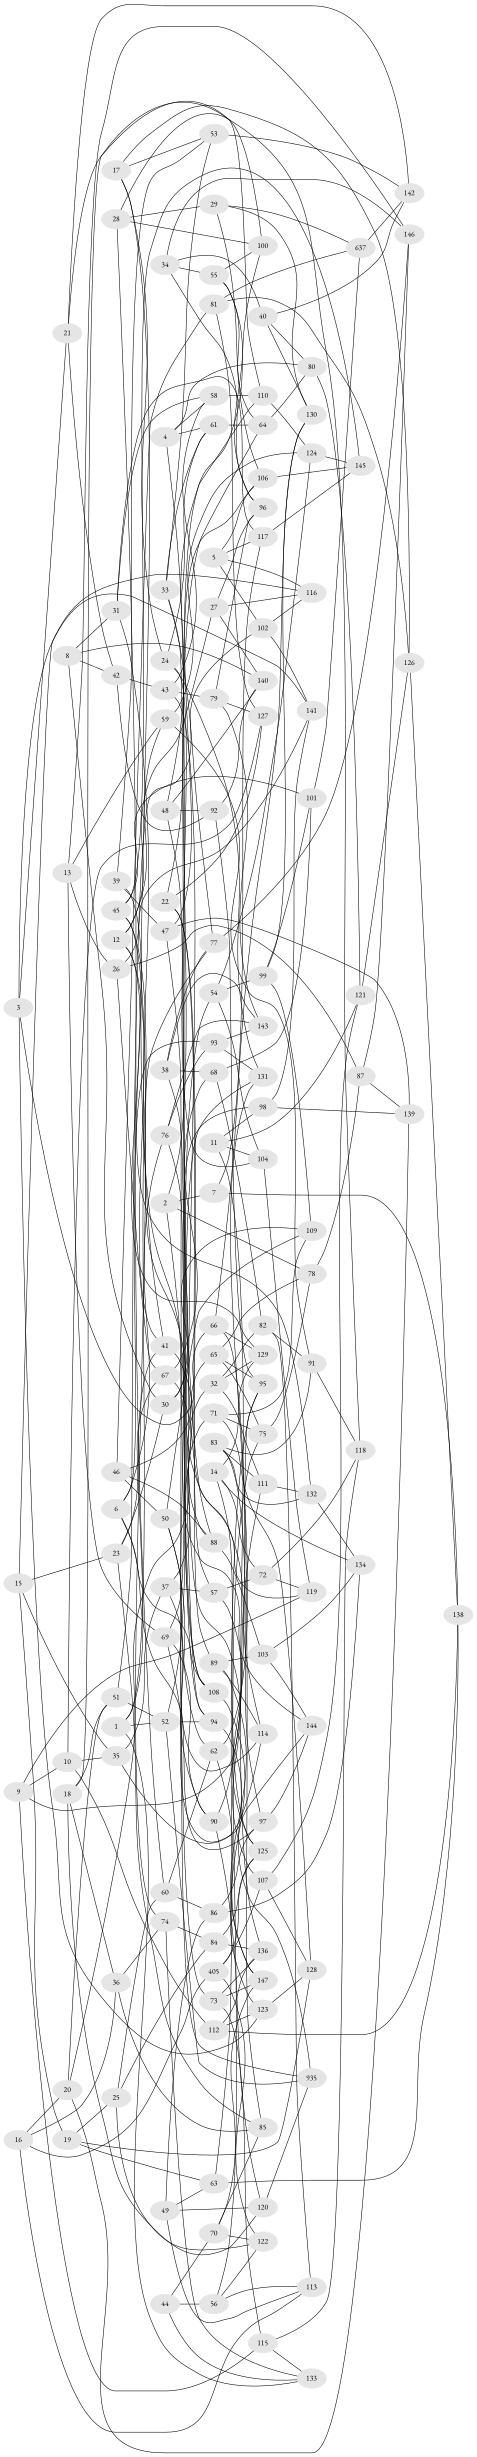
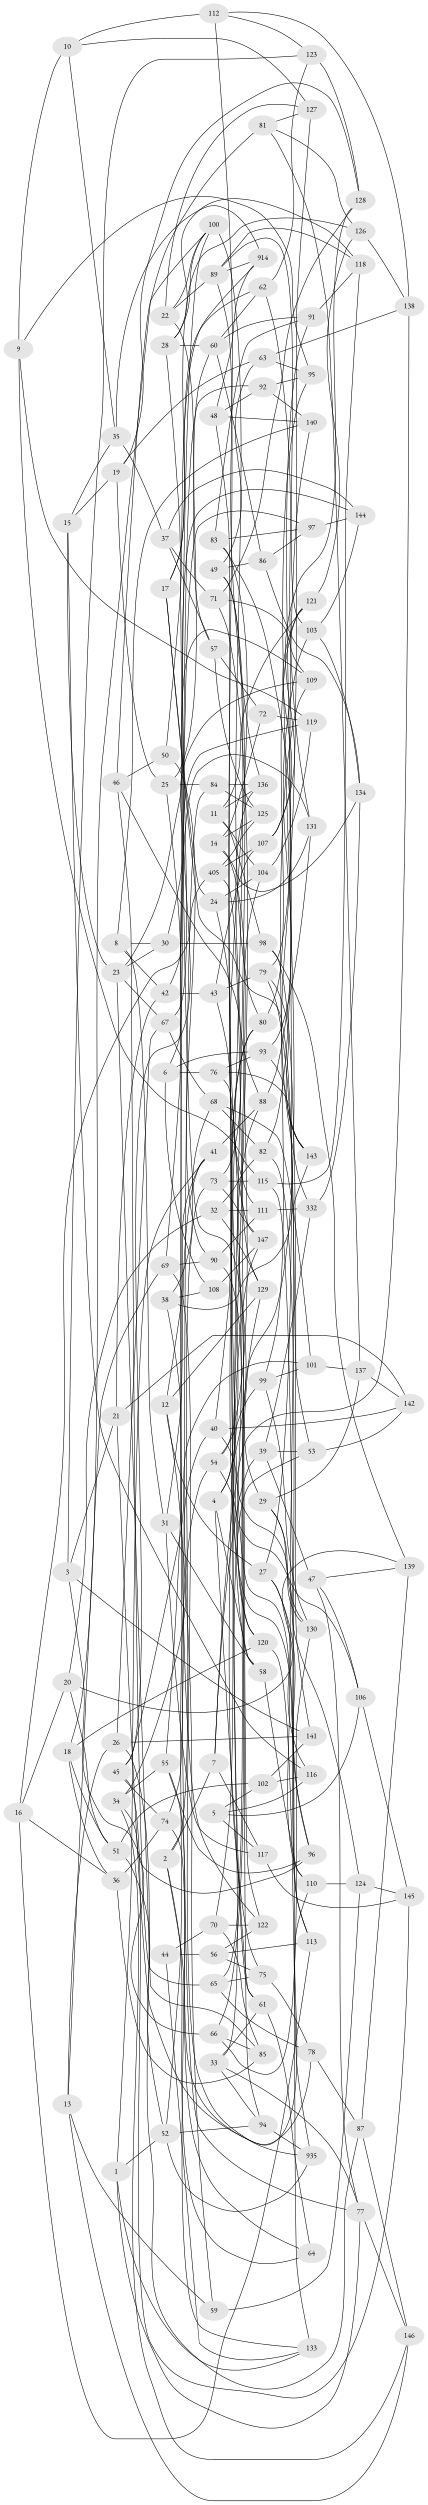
(361, 248) -> (361, 1371)
(289, 397) -> (239, 585)
(281, 1021) -> (259, 322)
(201, 1308) -> (177, 814)
(181, 1314) -> (340, 1895)
(312, 1494) -> (312, 1208)
(319, 1518) -> (281, 229)
none -> (225, 1605)
(263, 1734) -> (263, 258)
